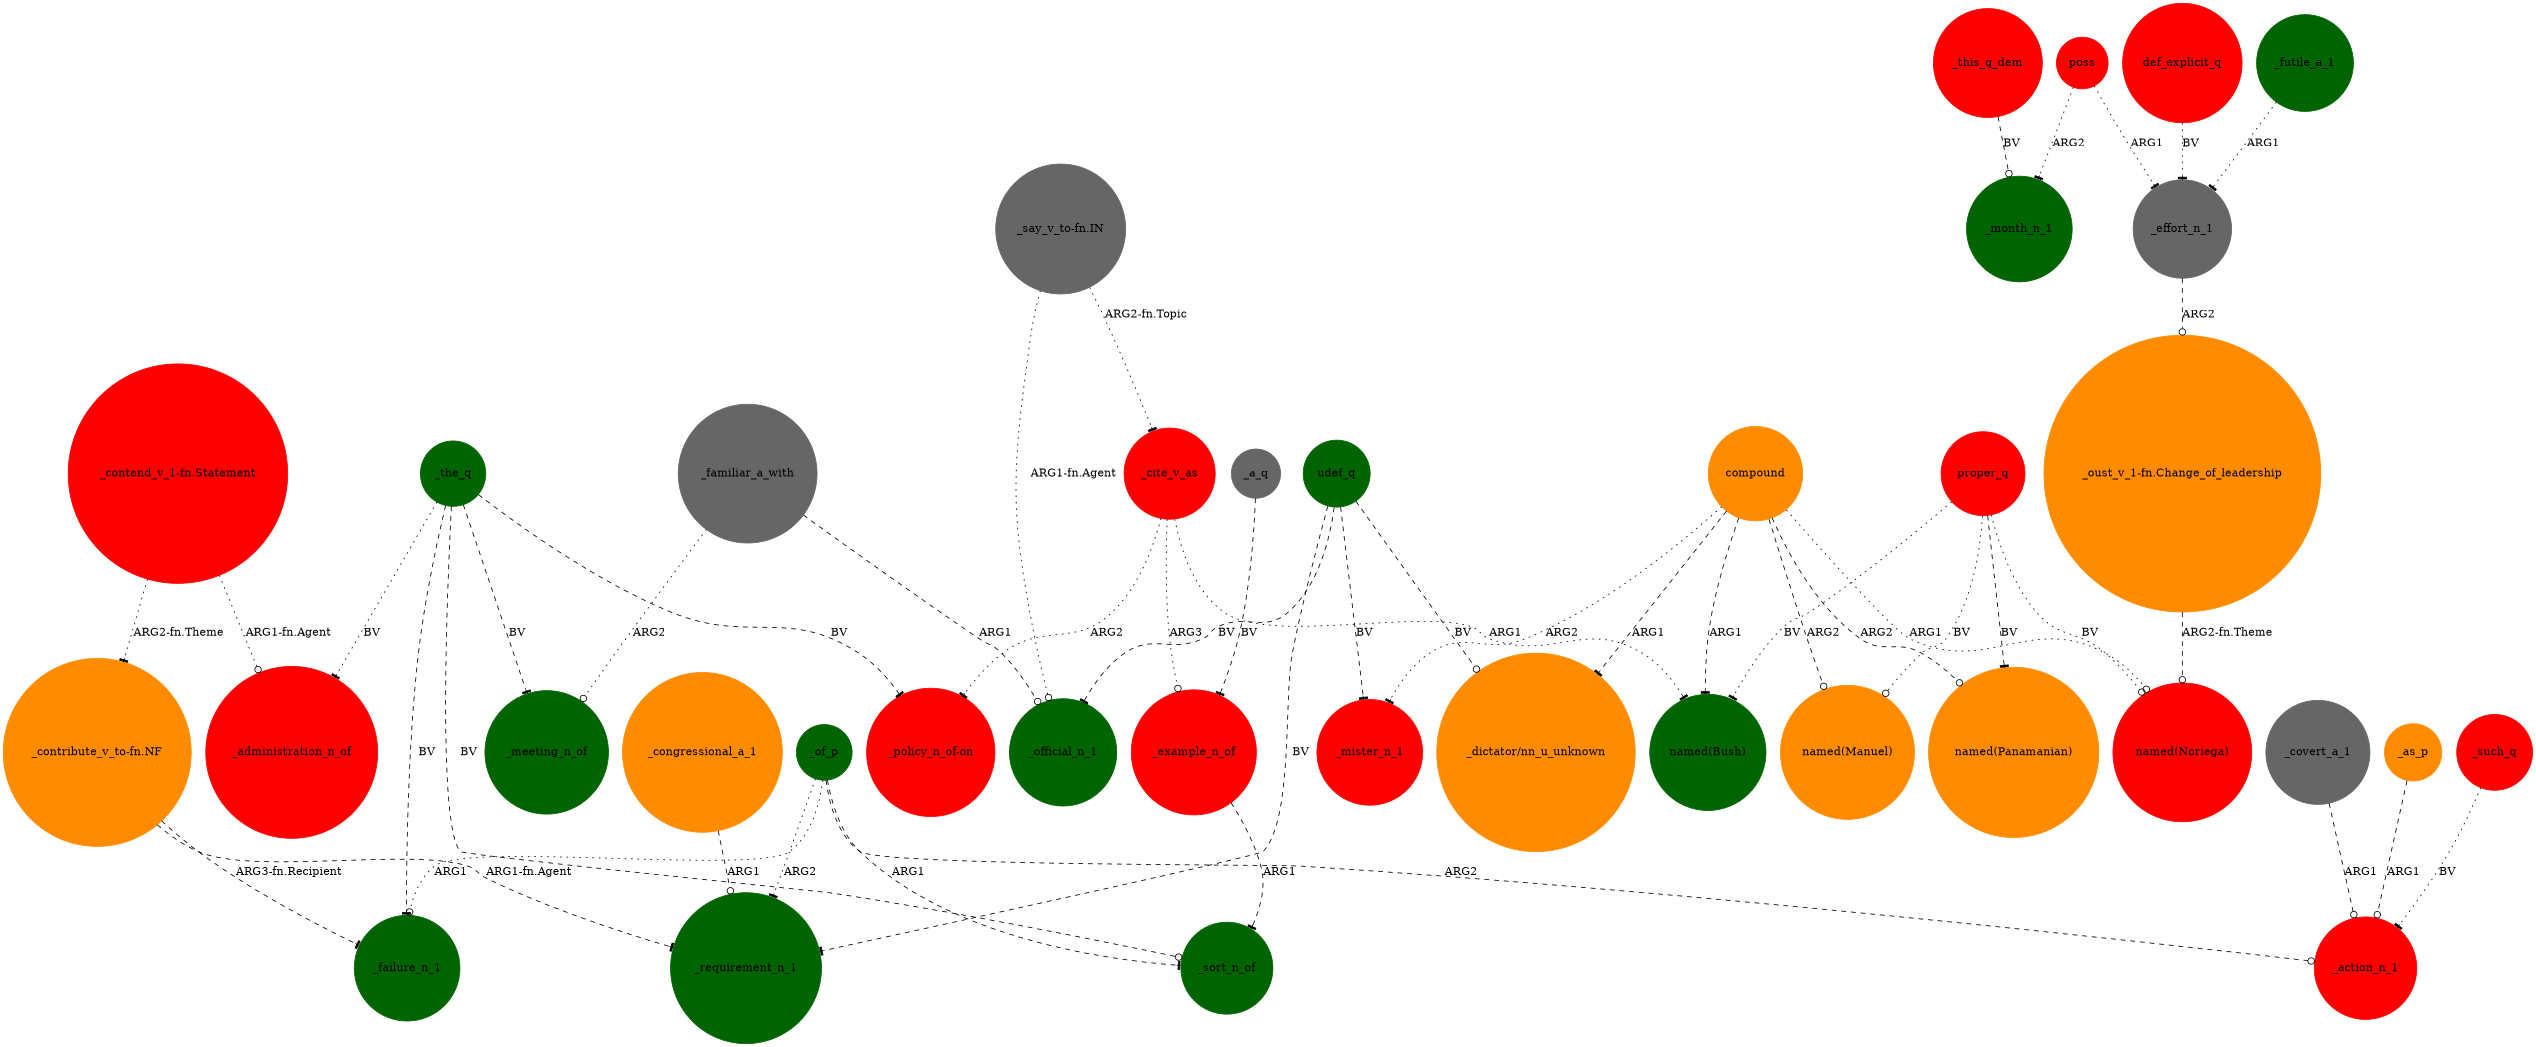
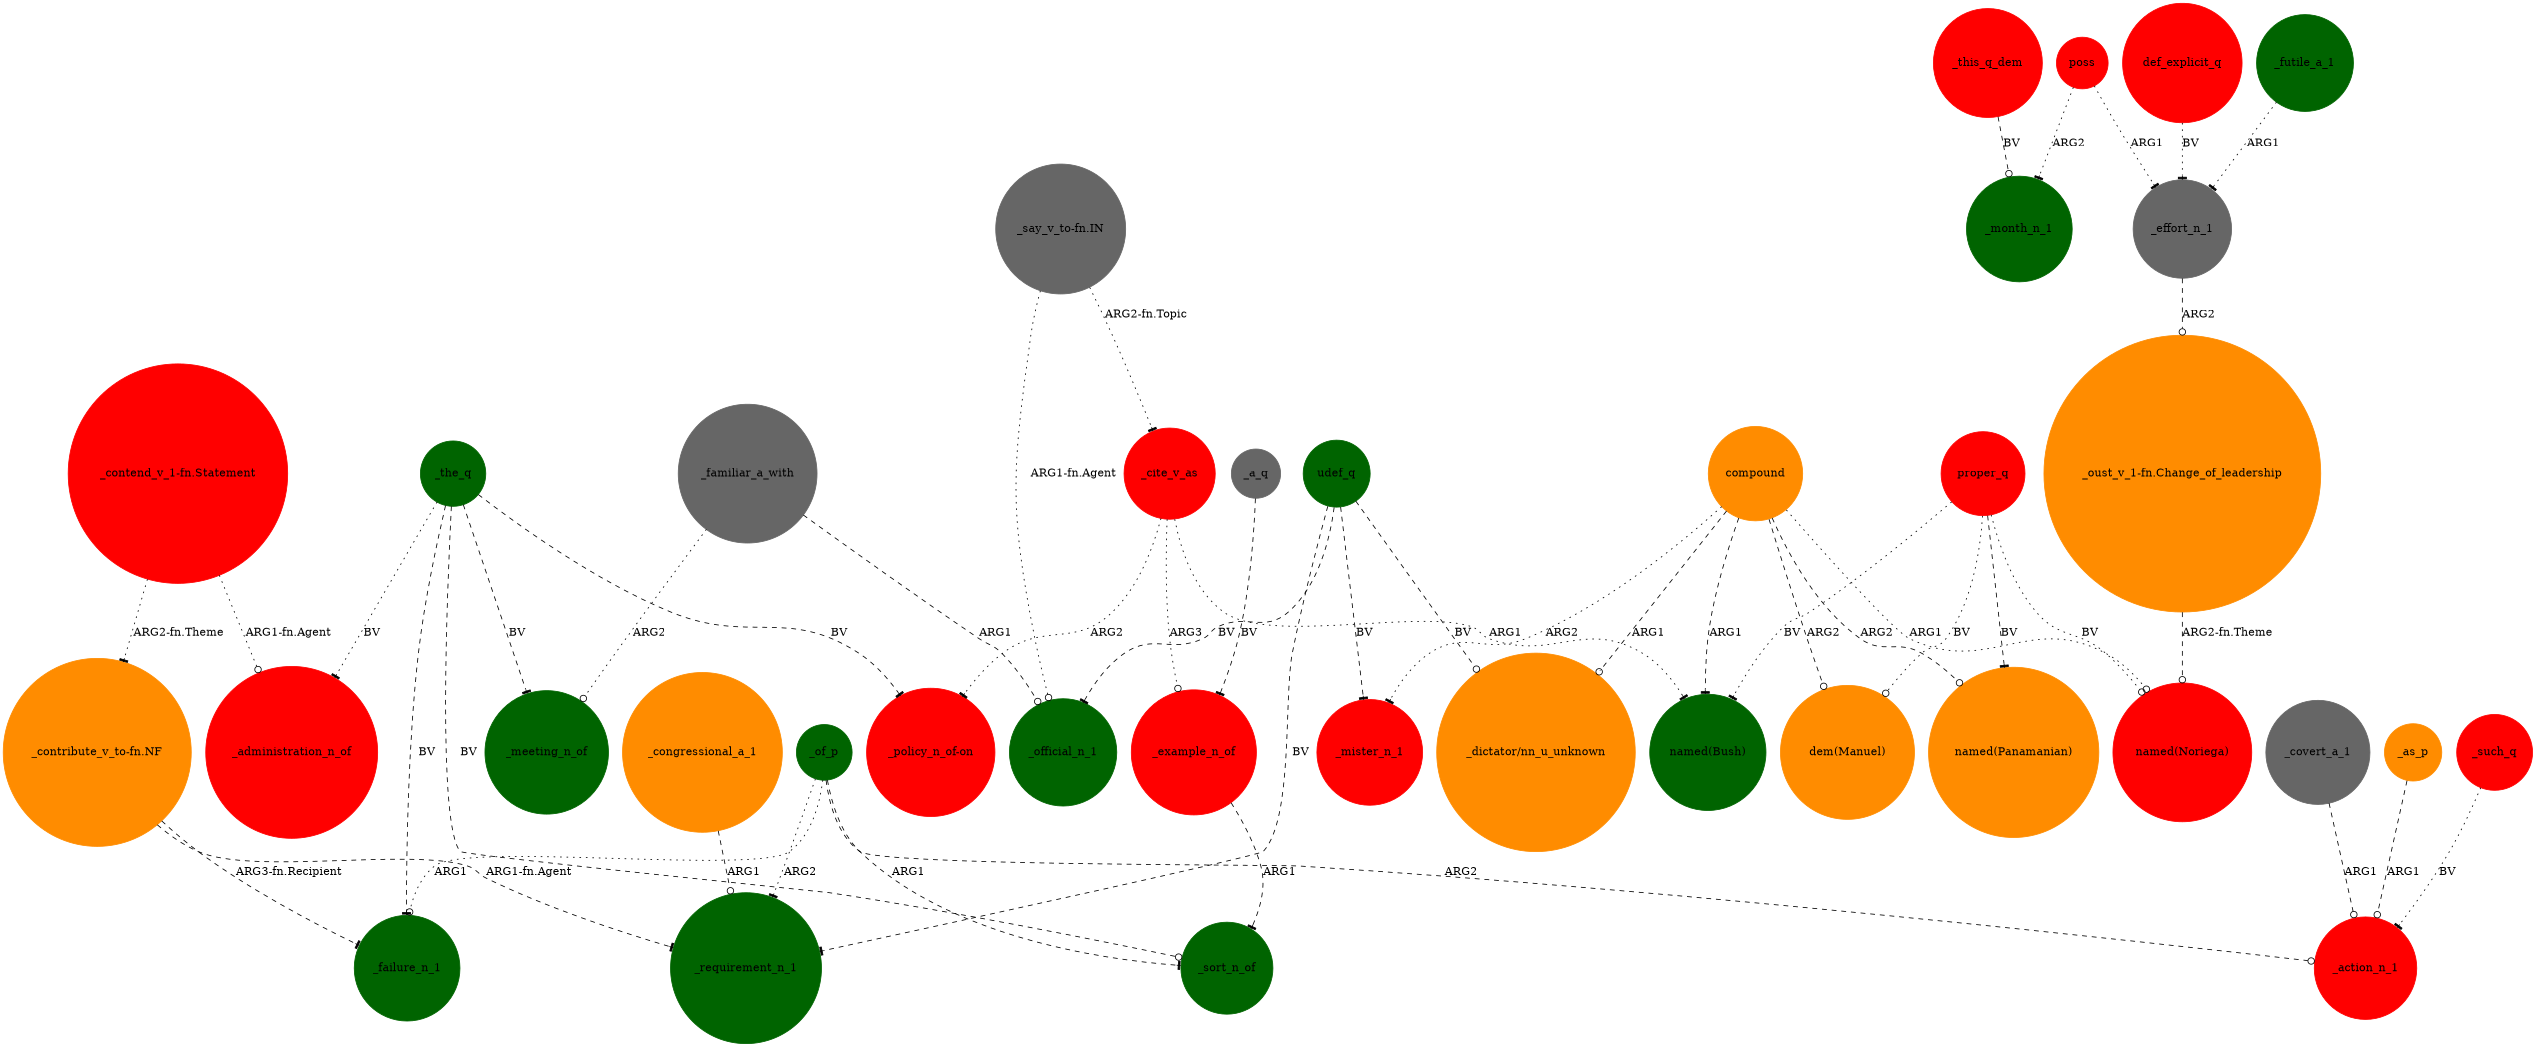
(1663, 591) -> (1663, 591)
(1847, 752) -> (1847, 752)
